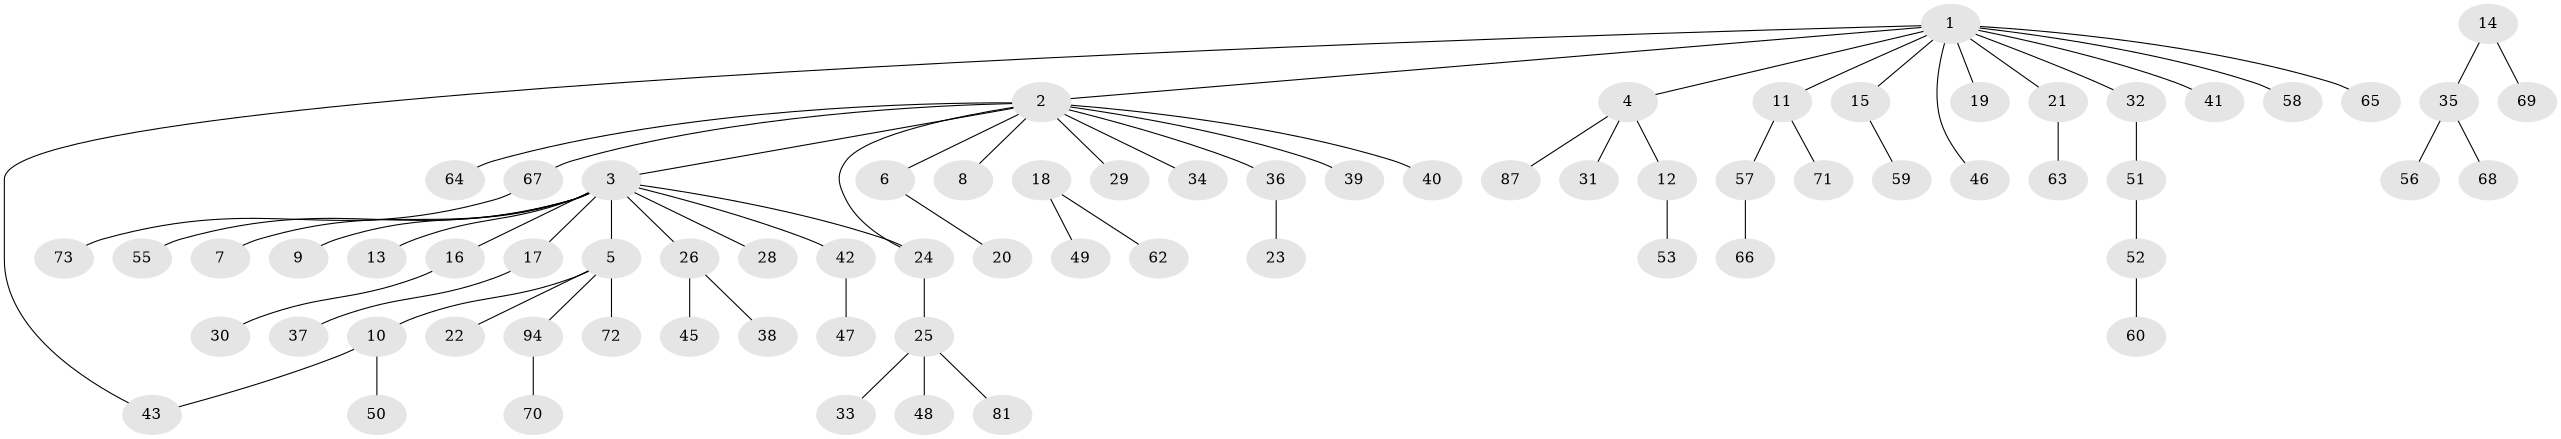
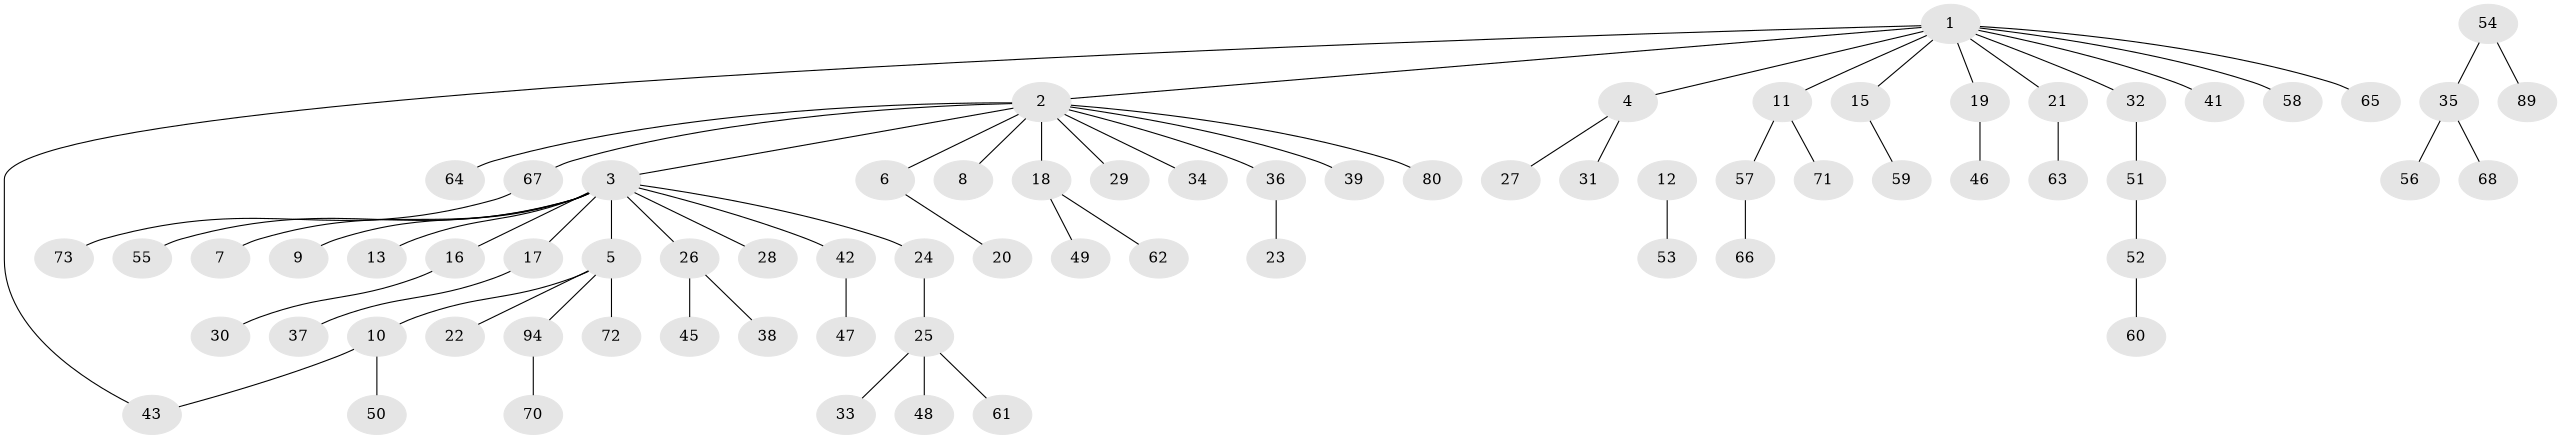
(2488, 24) -> (2488, 24)
(2527, 102) -> (2527, 102)
(1938, 106) -> (1980, 141)
(1648, 141) -> none
(872, 143) -> (1042, 141)
(1433, 180) -> (1433, 180)
(1511, 180) -> (1511, 180)
(1002, 415) -> (1002, 415)
